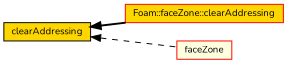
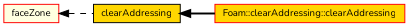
(204, 13) -> (310, 13)
(139, 42) -> (81, 13)
